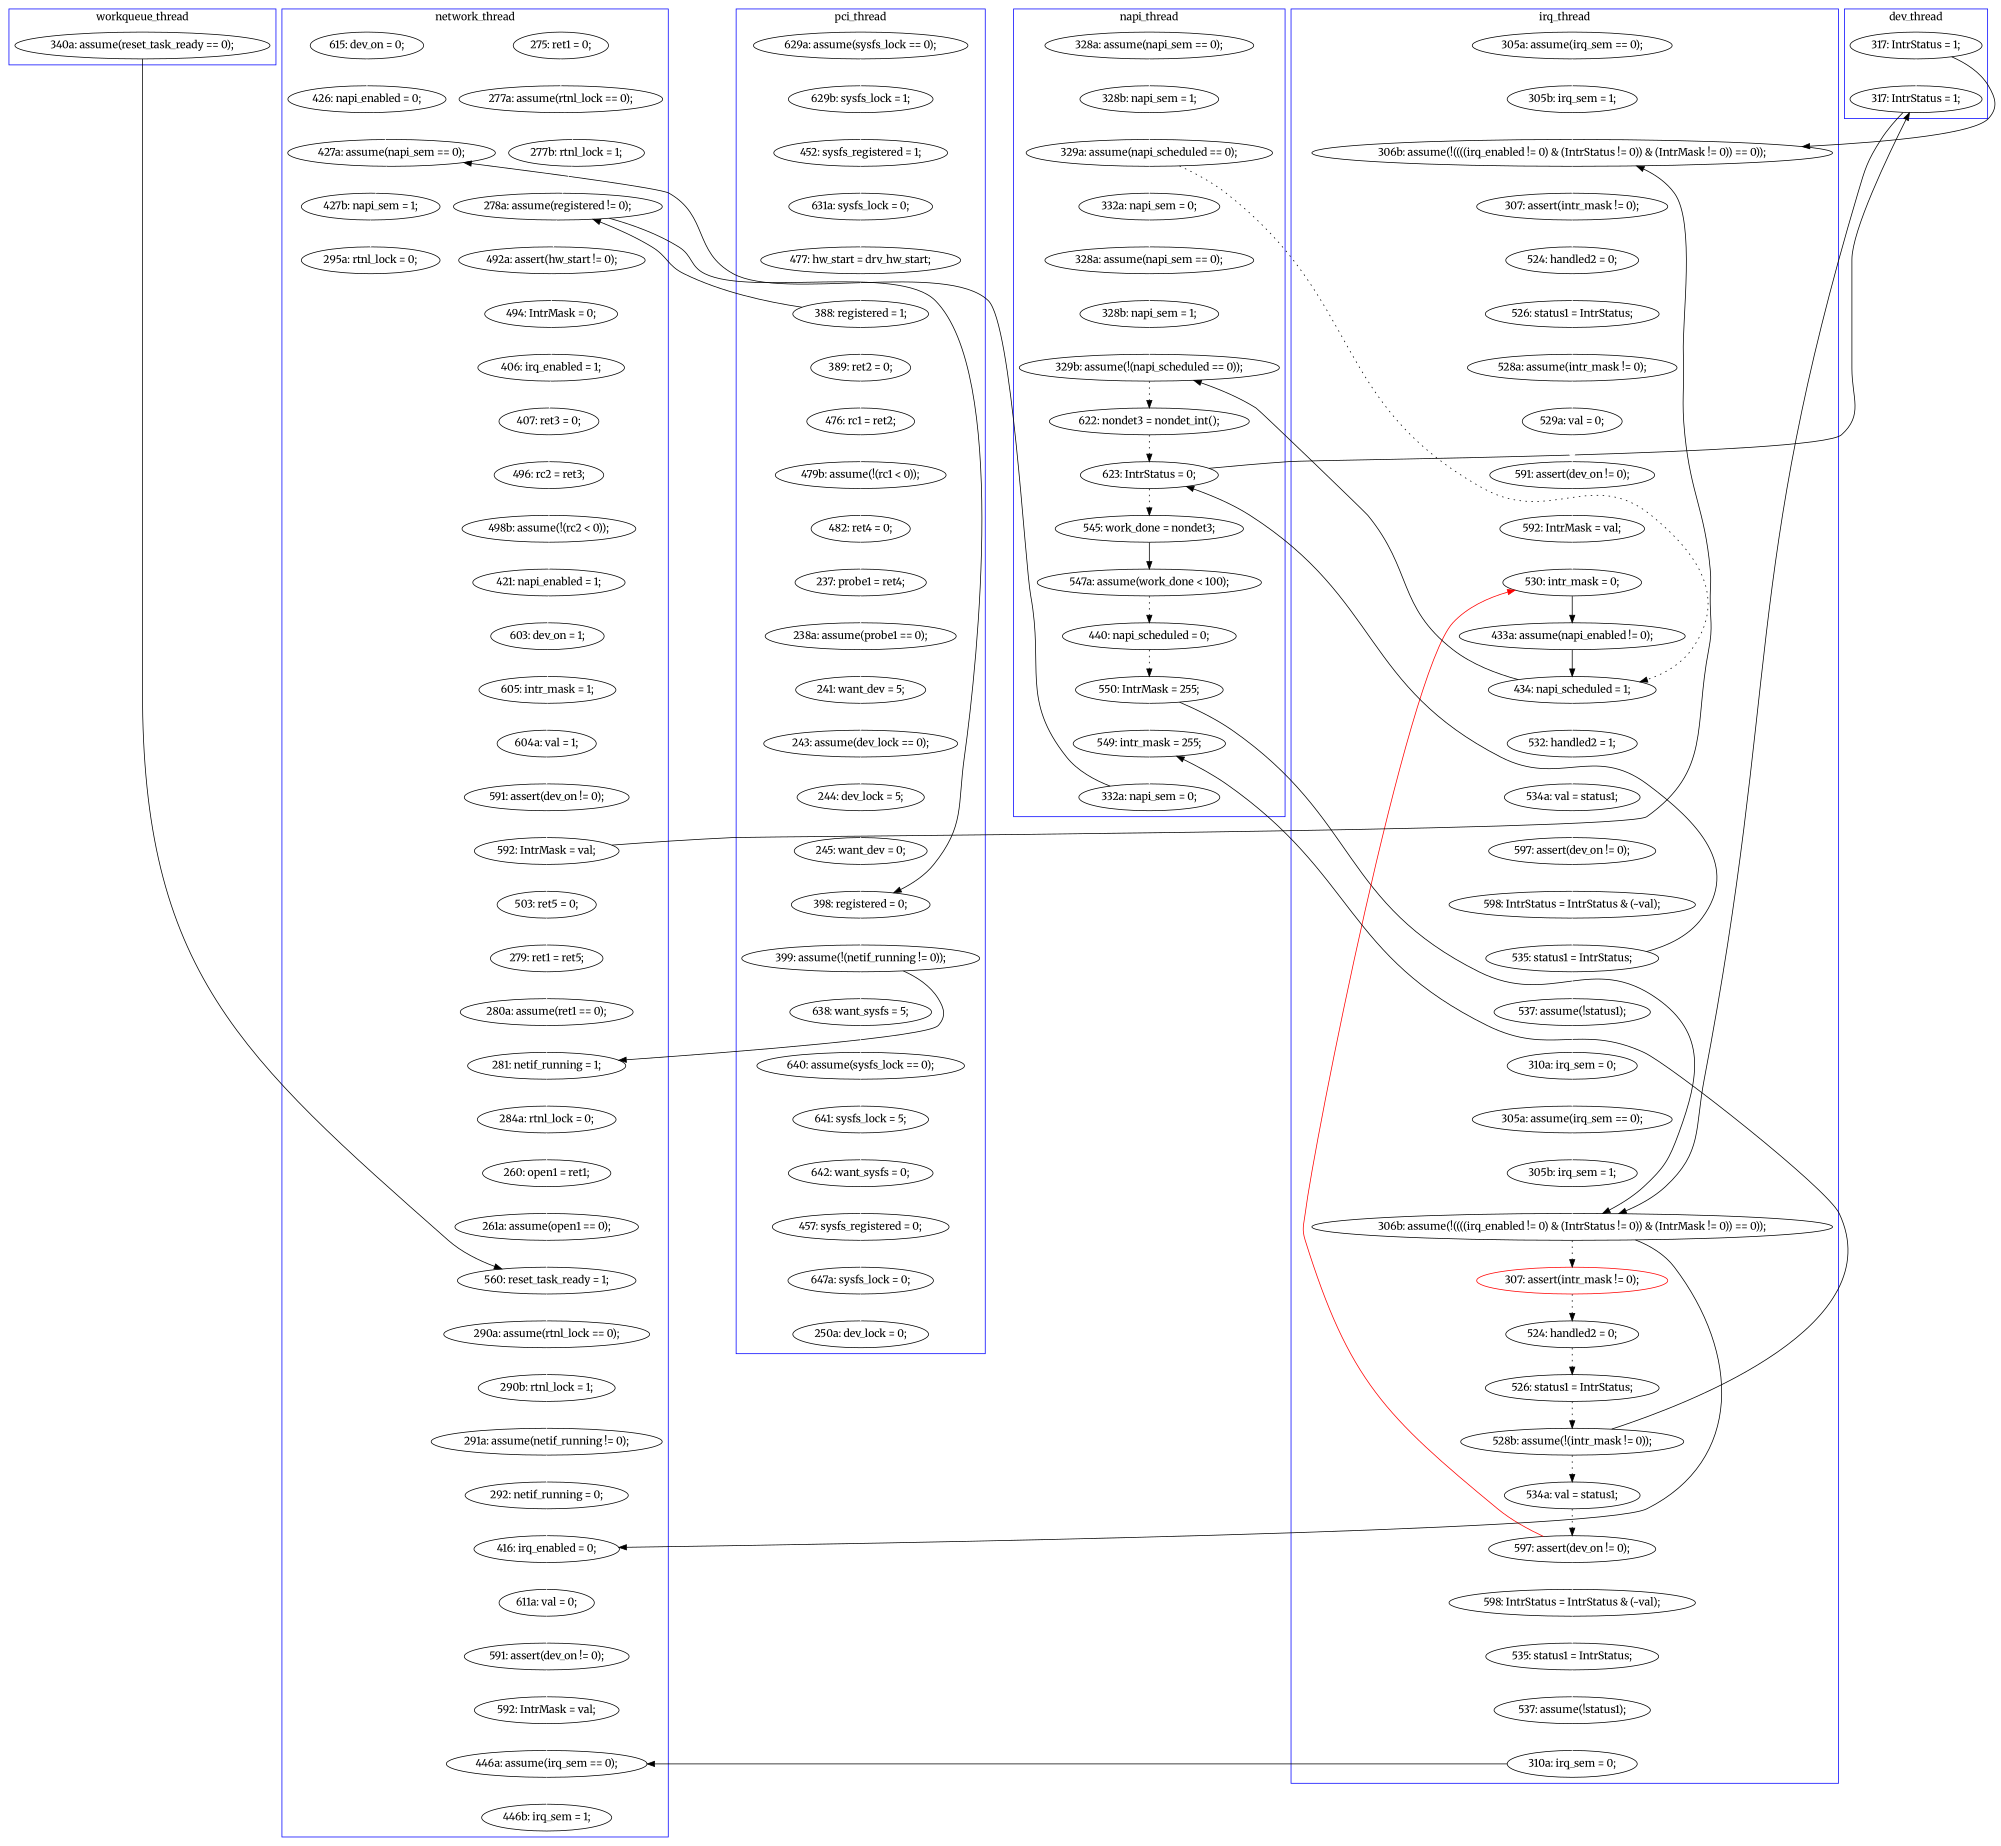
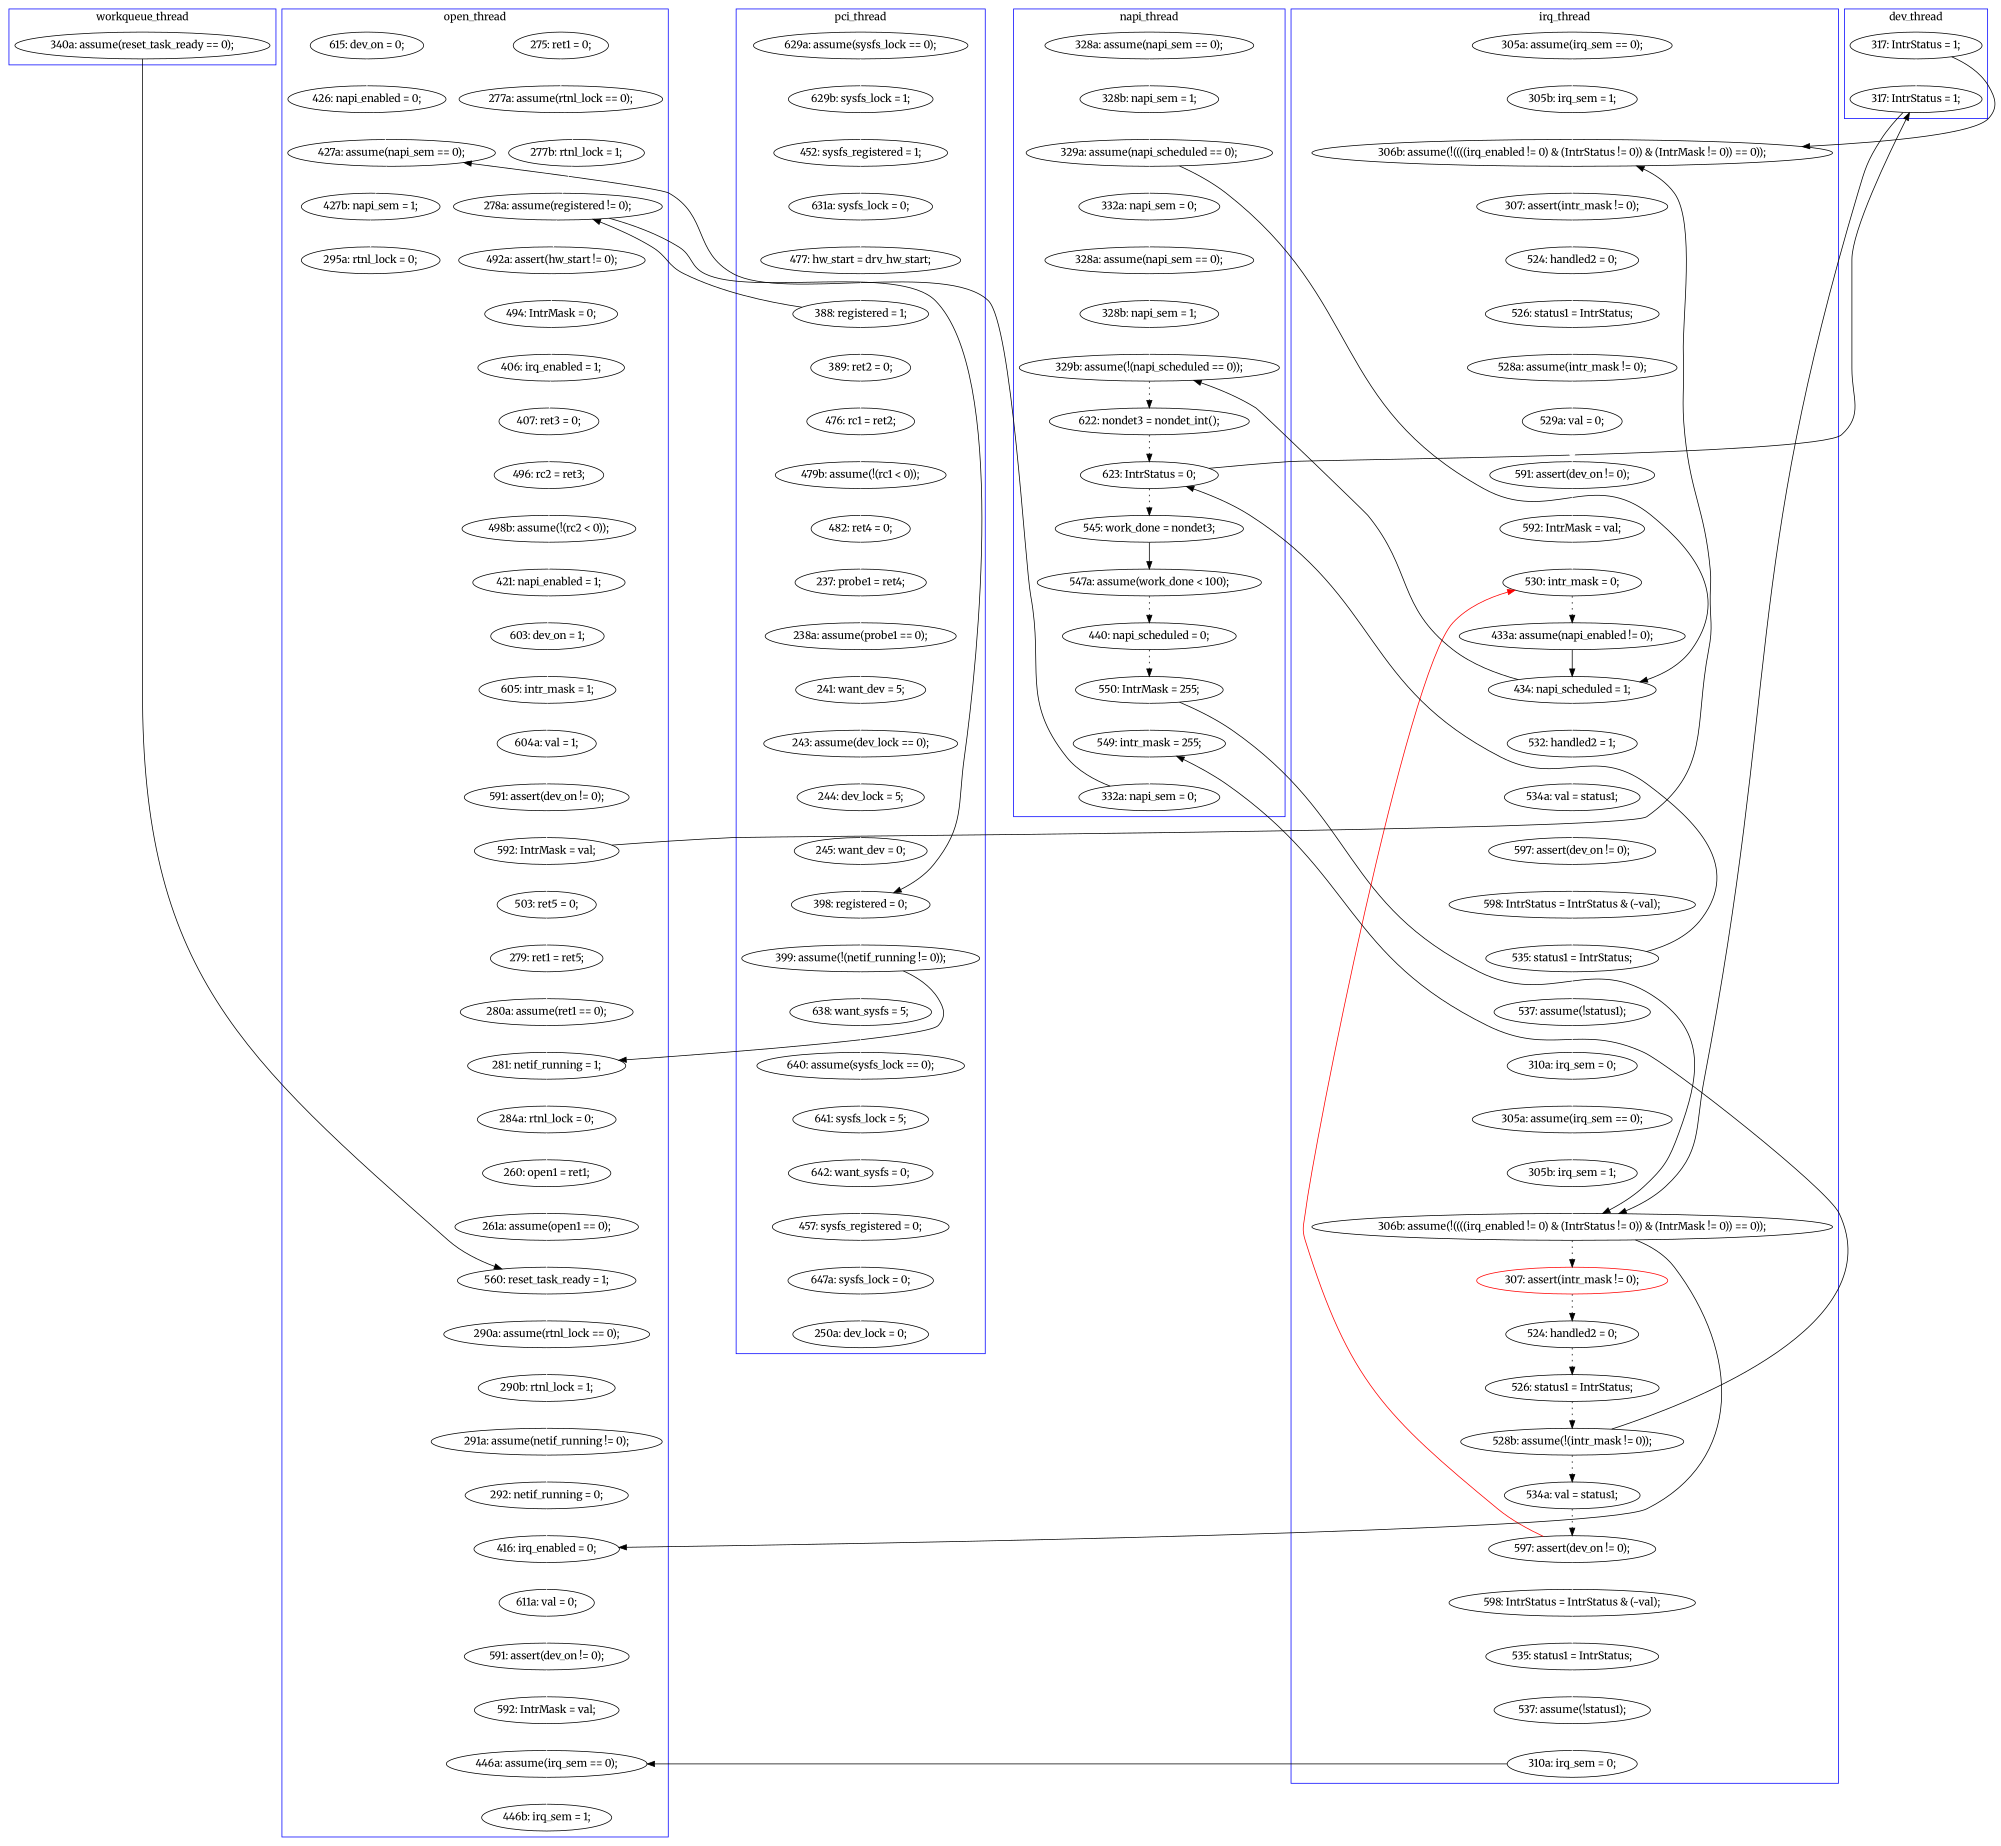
(475, 18) -> (475, 18)
(1457, 471) -> (1457, 471)
(1572, 606) -> (1572, 606)
